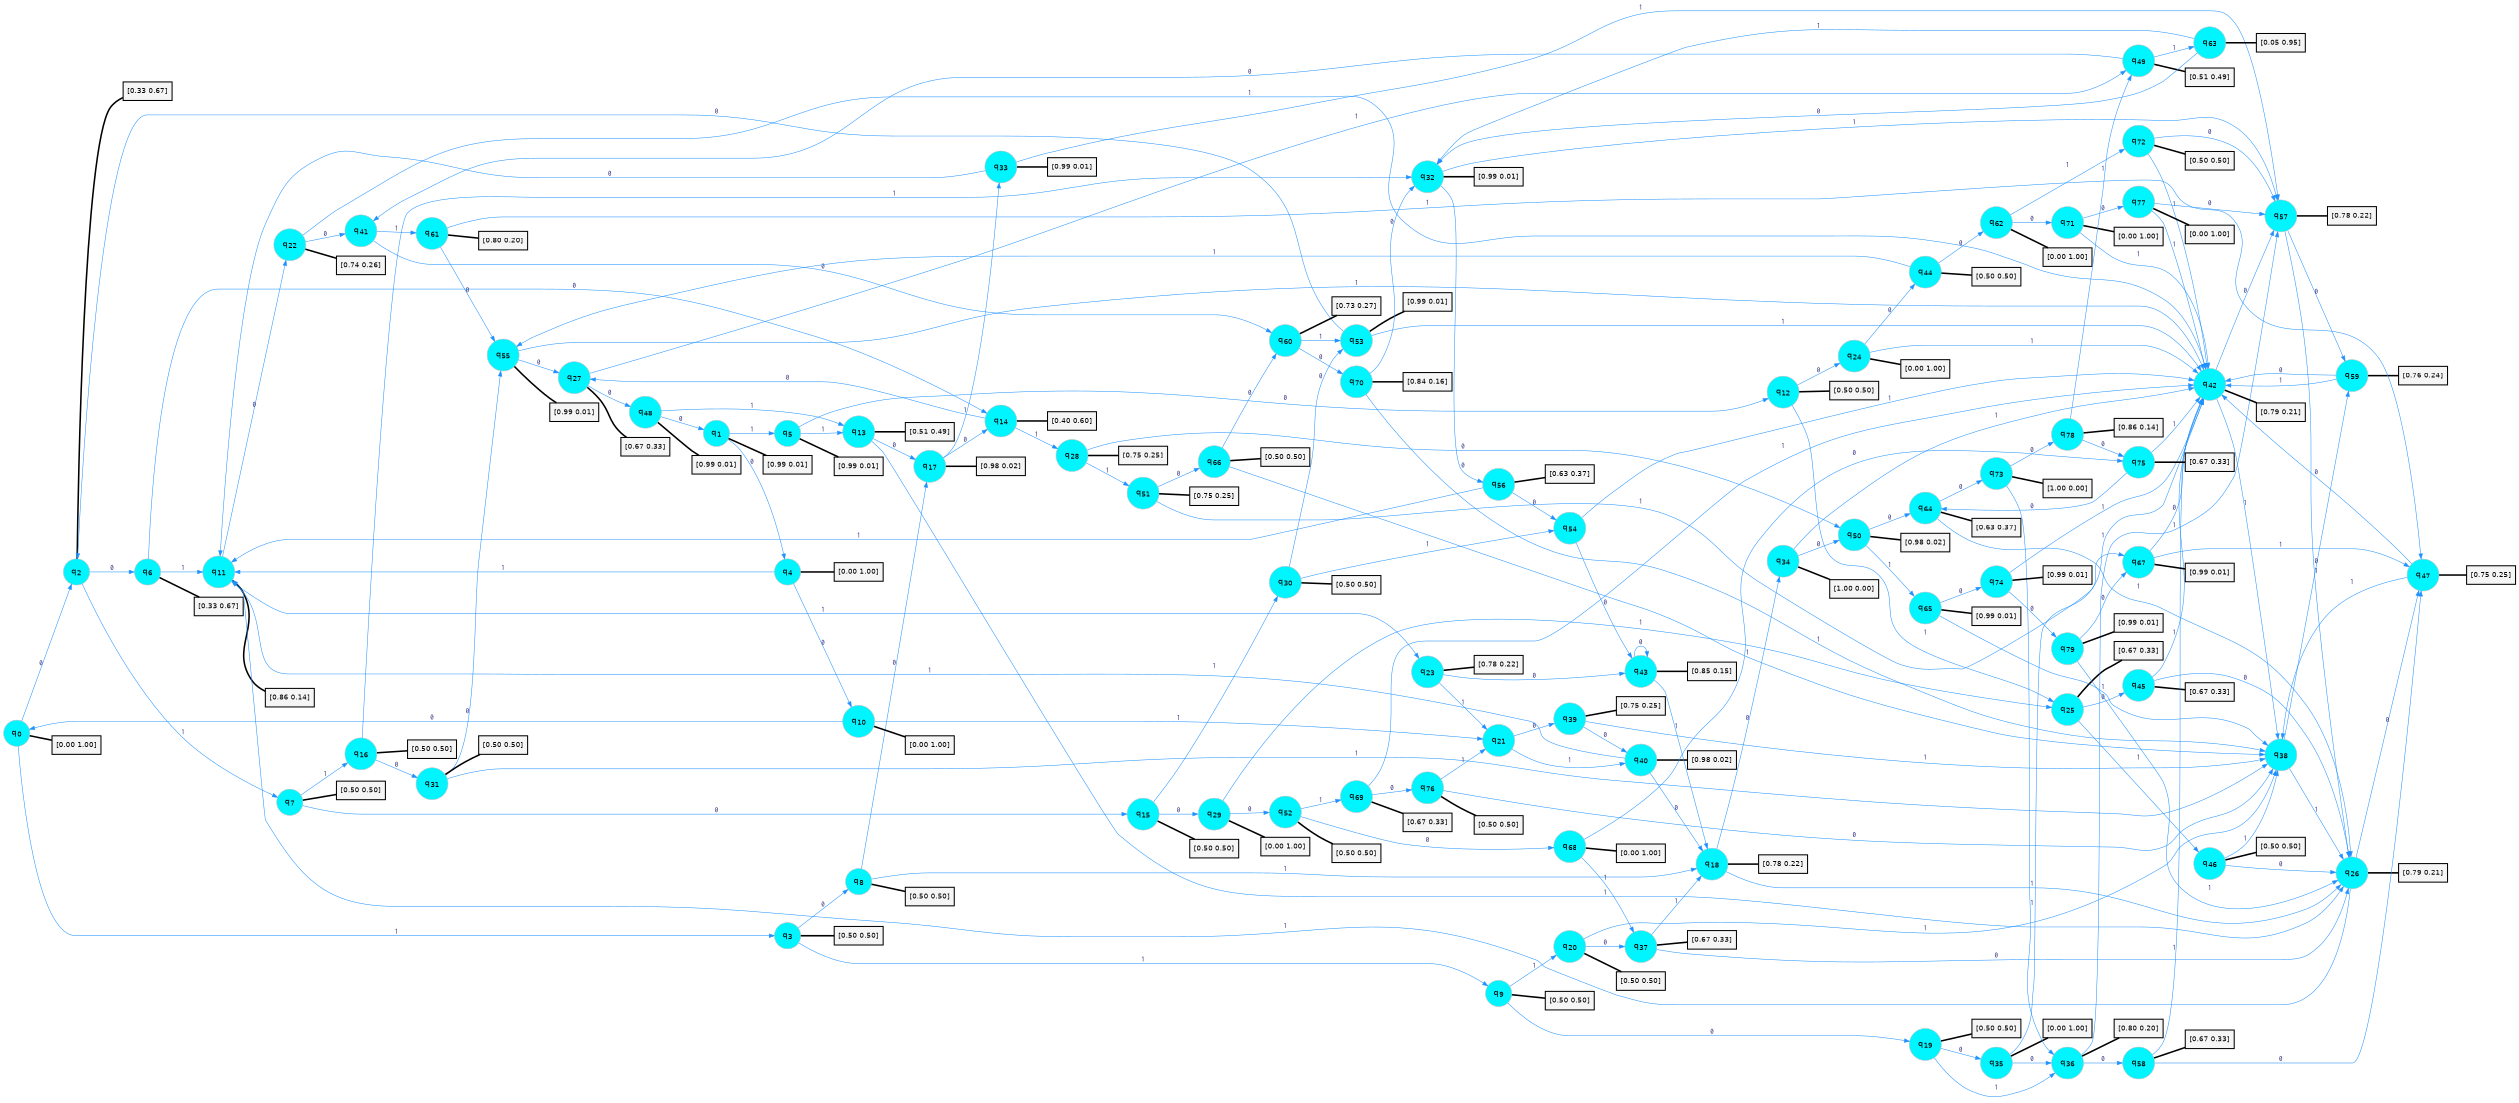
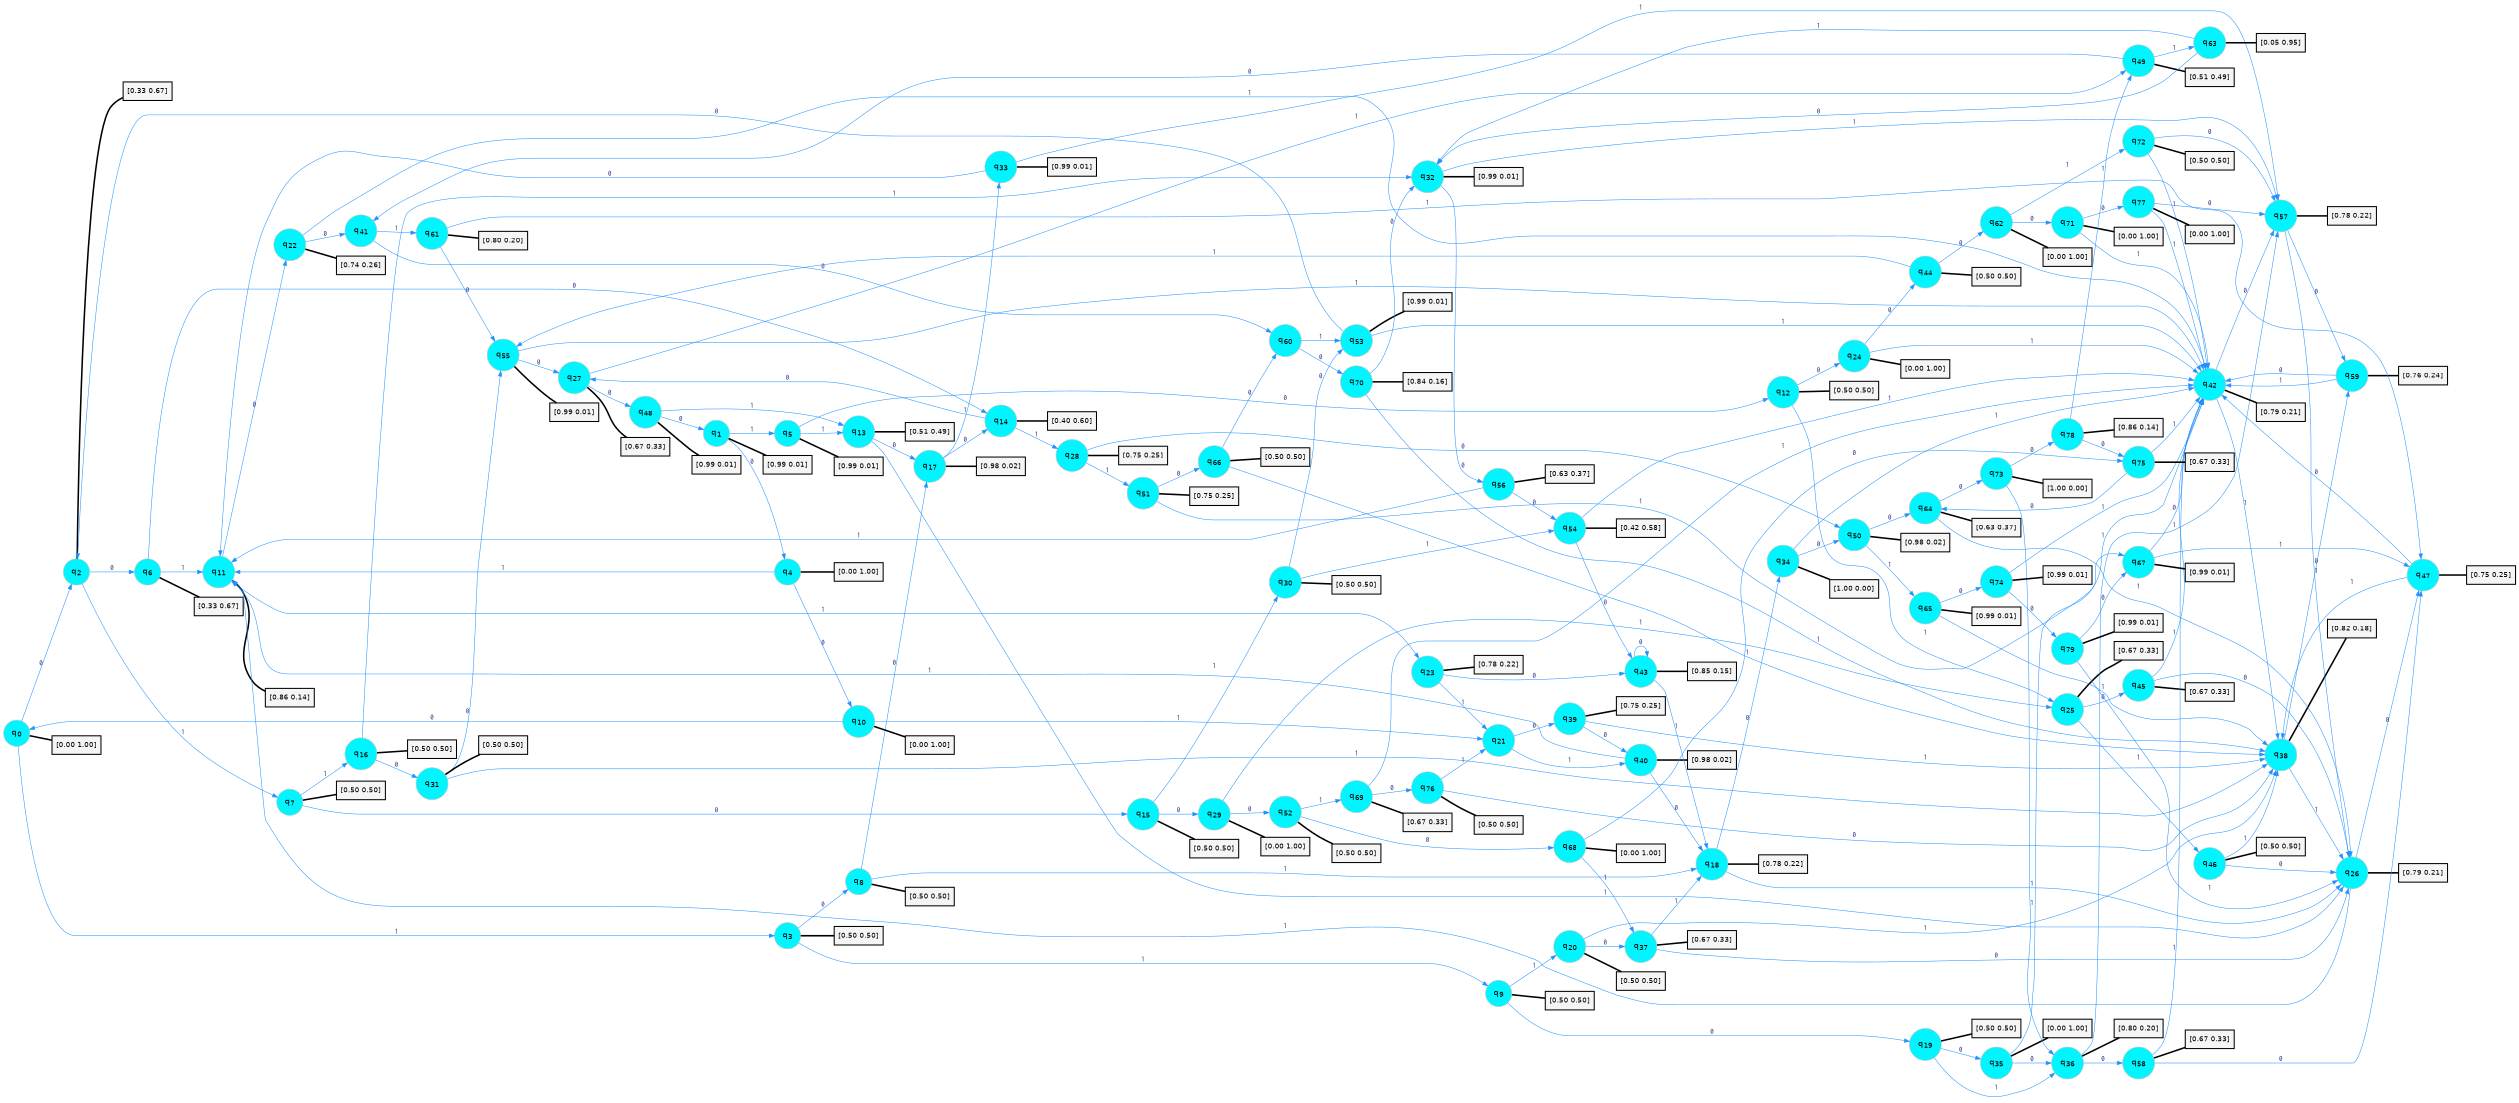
(1356, 306) -> none
none -> (1641, 528)
none -> (2352, 629)
